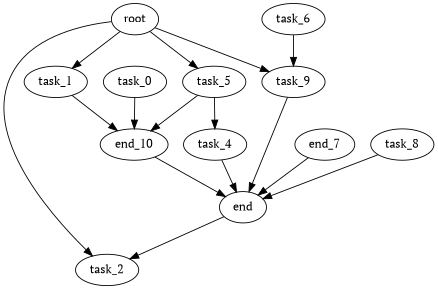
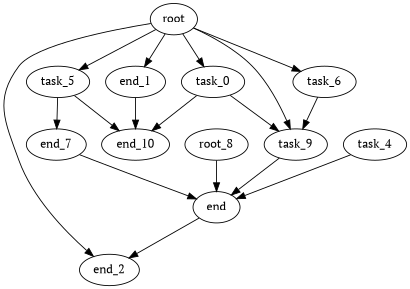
none -> (191, 47)
none -> (243, 48)
(56, 82) -> (136, 82)
(215, 109) -> (57, 109)
none -> (251, 111)
(402, 145) -> (217, 145)
(186, 175) -> none
(107, 270) -> (109, 270)
